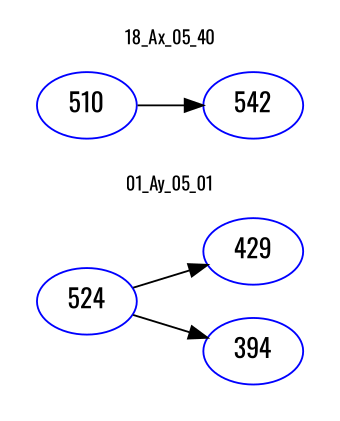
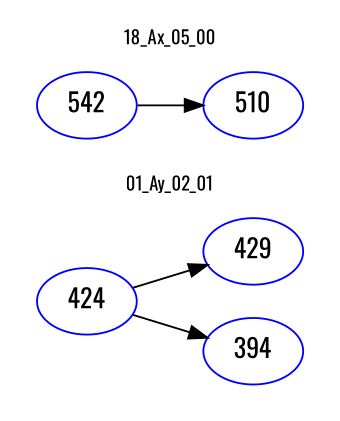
(170, 40) -> (170, 40)
(161, 105) -> (161, 105)
(170, 186) -> (170, 186)
(87, 301) -> (87, 301)
